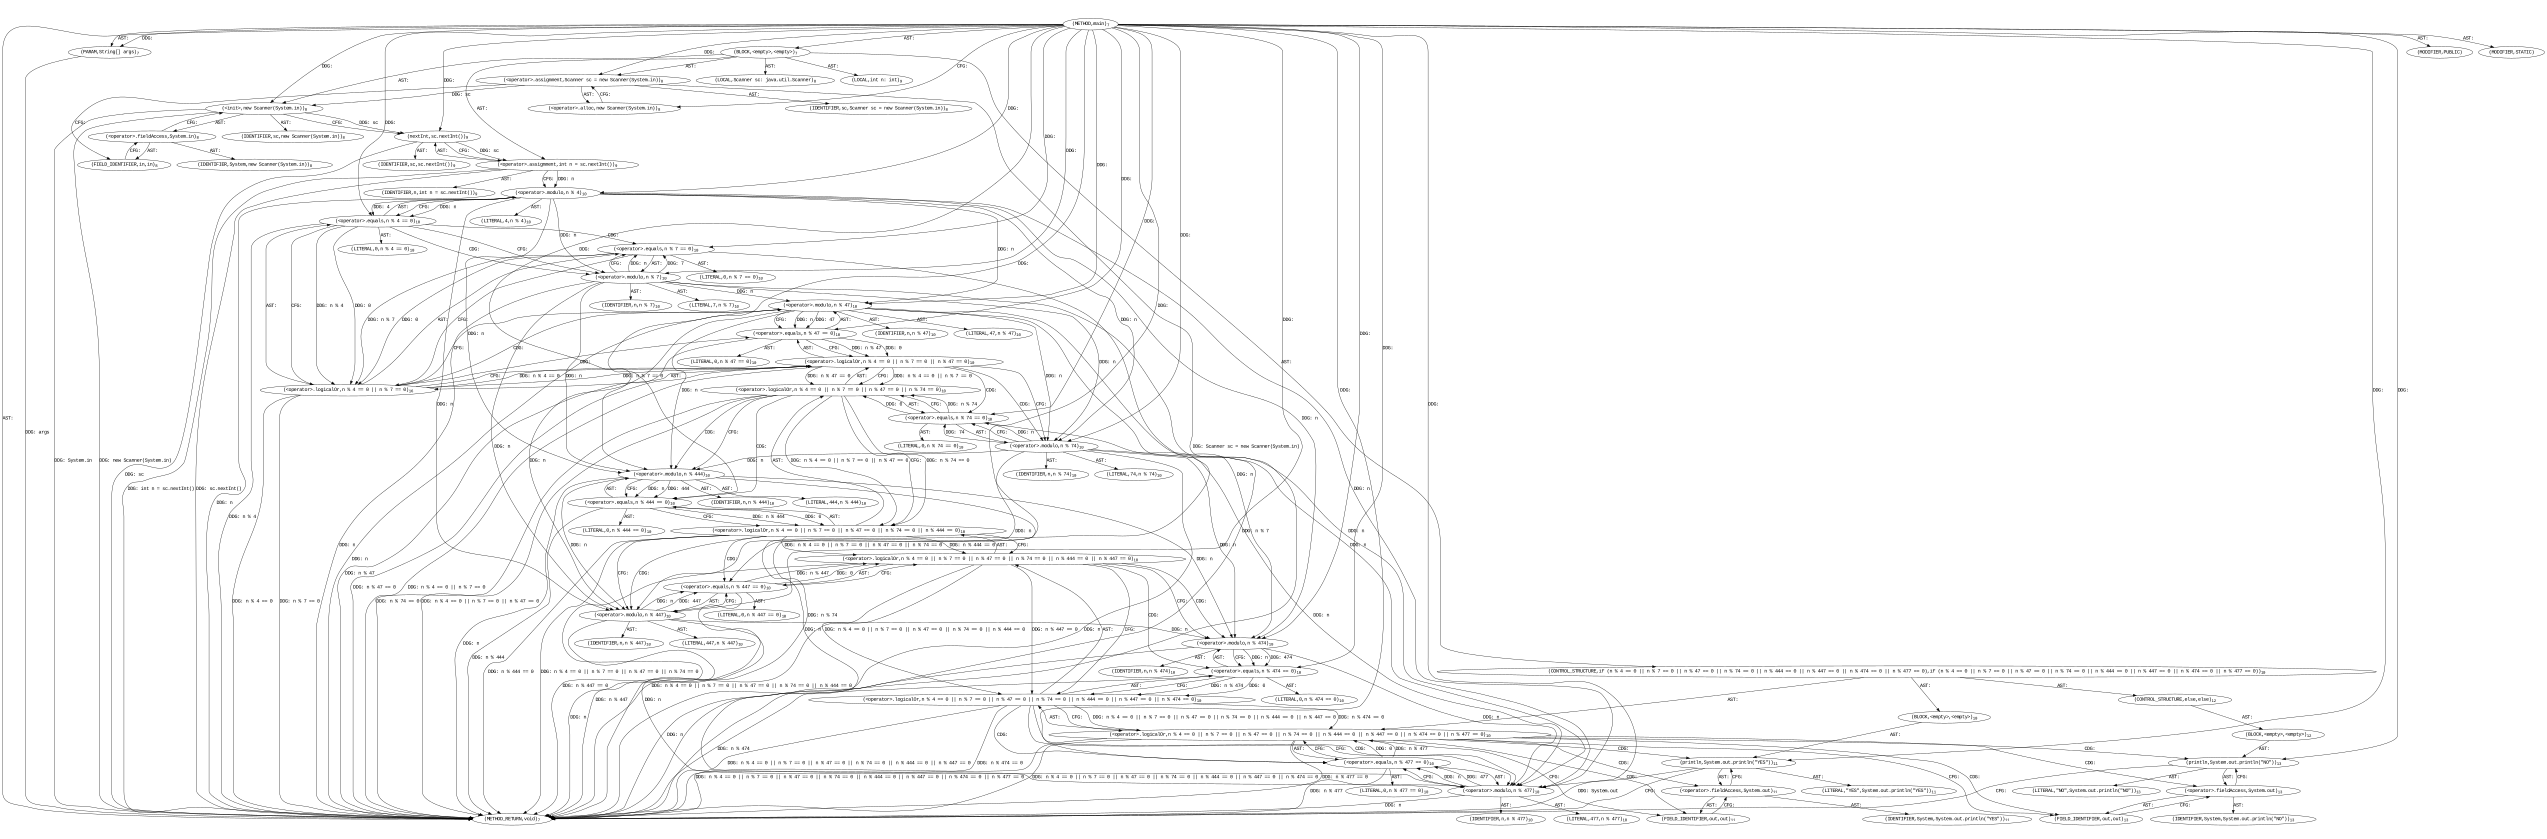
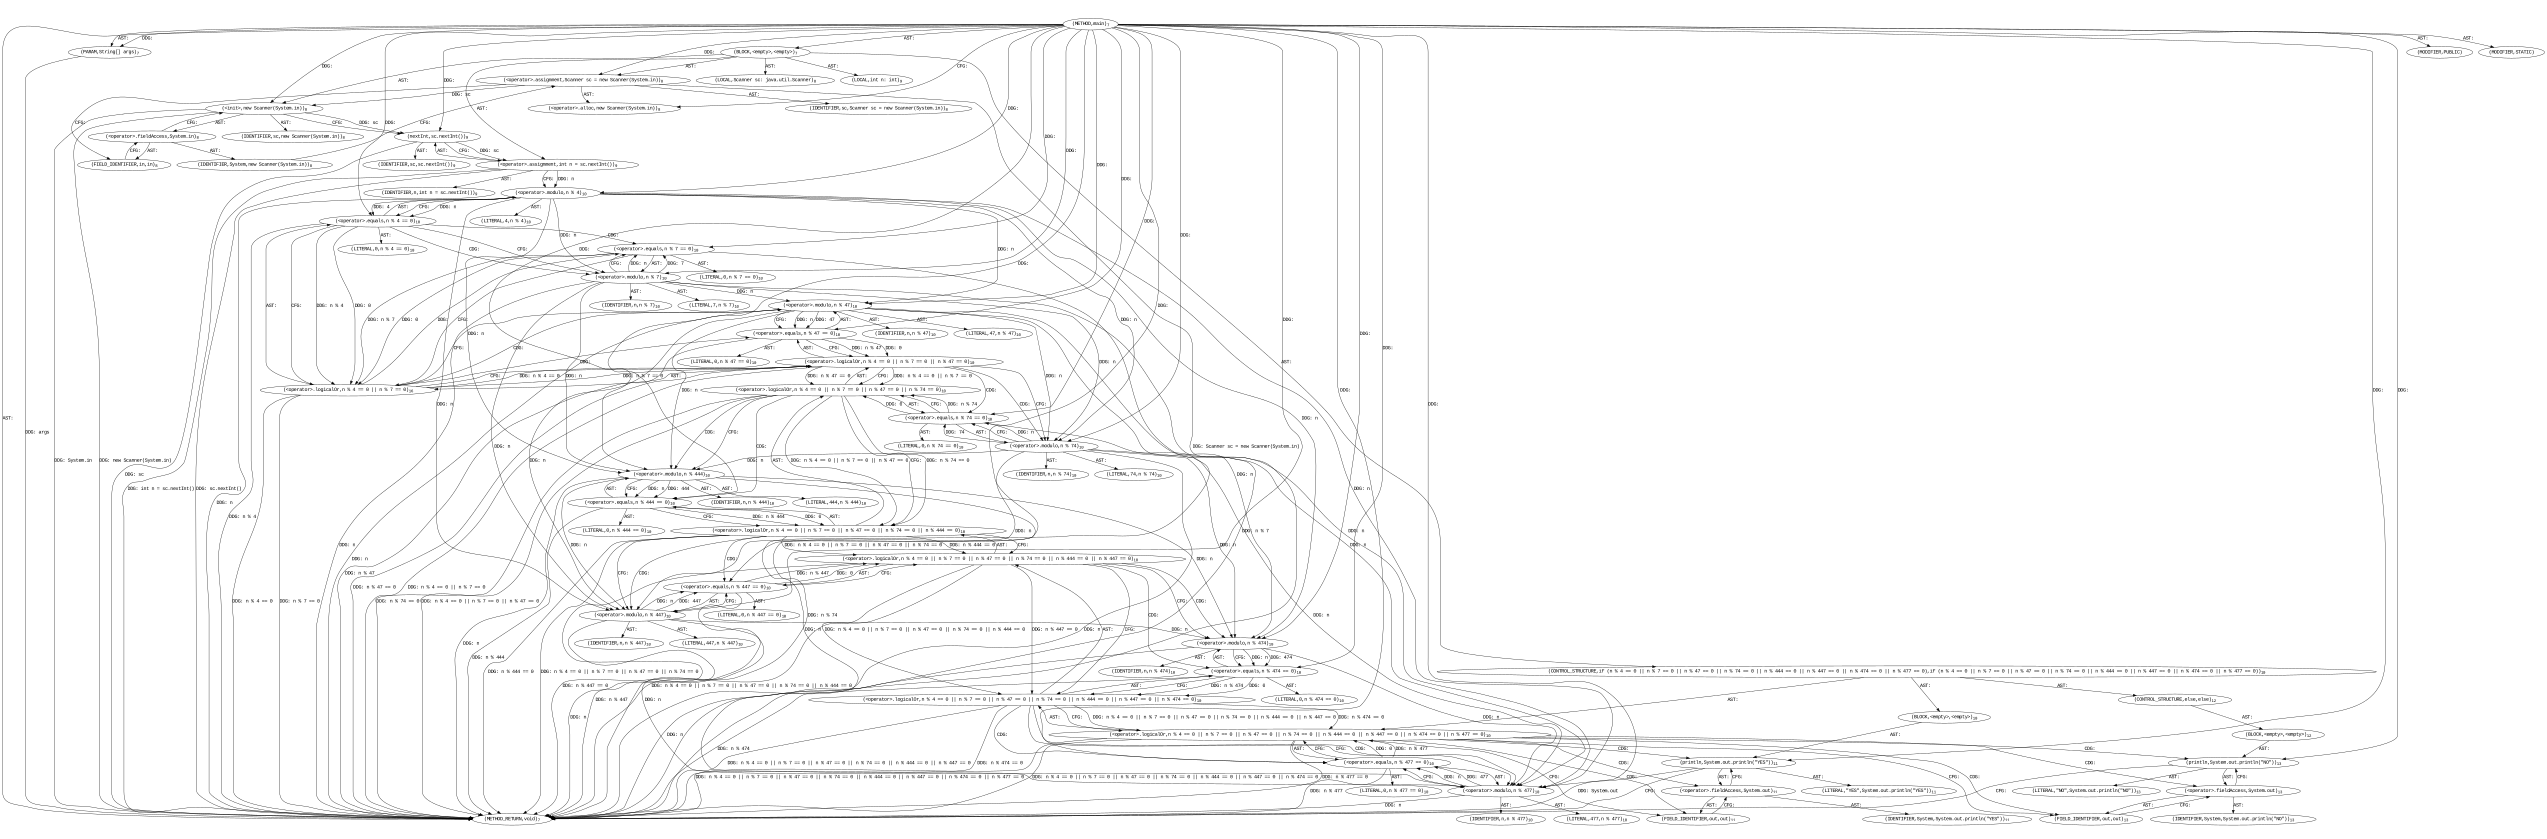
(599, 95) -> (420, 120)
(444, 320) -> (444, 320)
